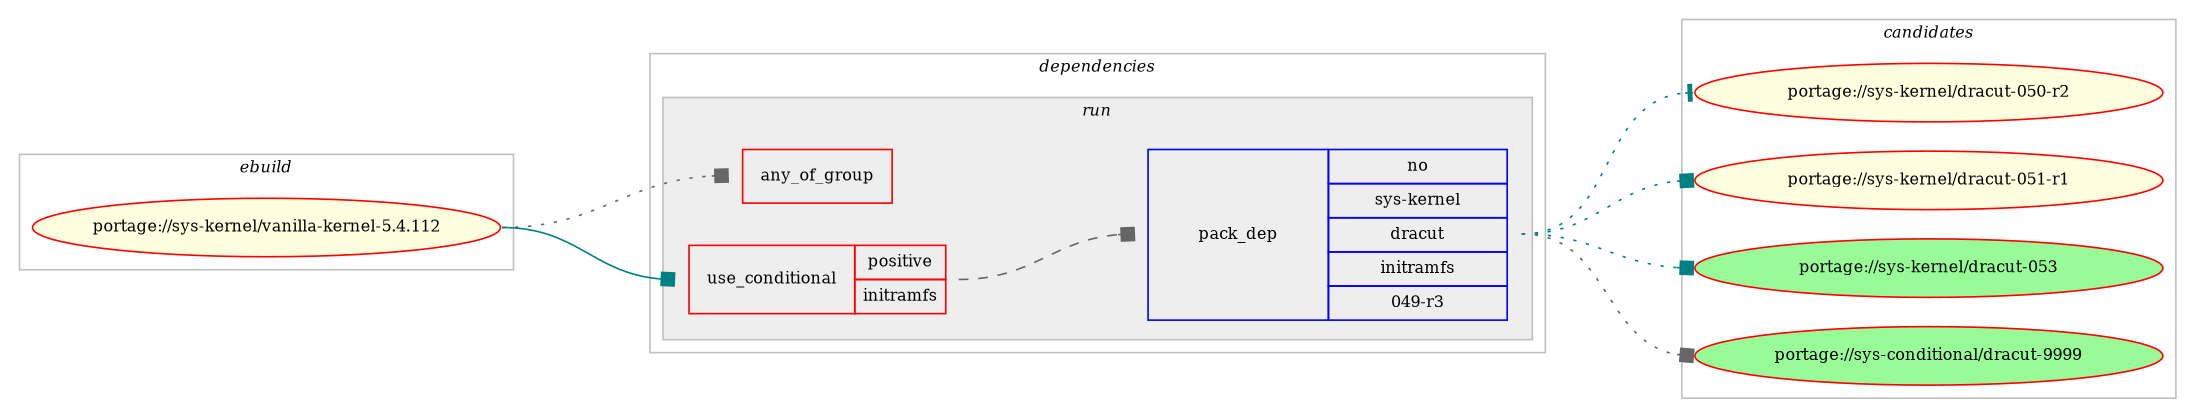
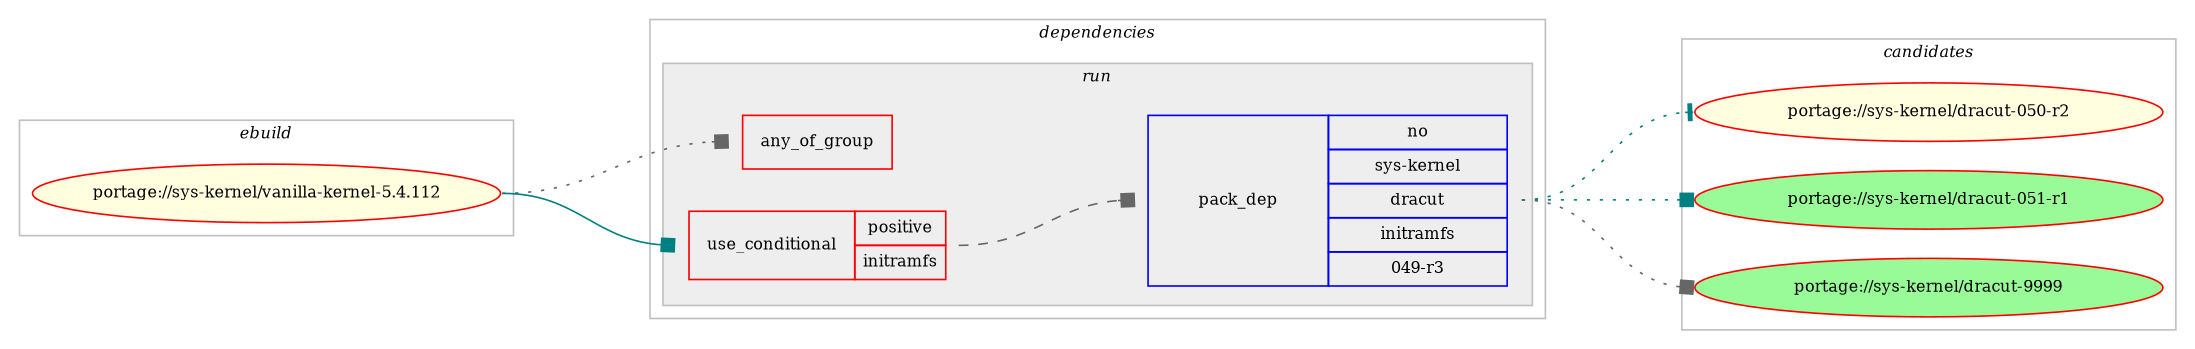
(1929, 180) -> (1929, 200)
(1929, 268) -> none
(1929, 356) -> (1929, 288)
